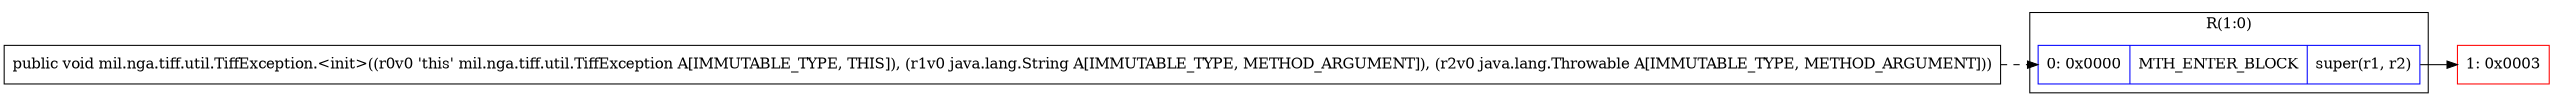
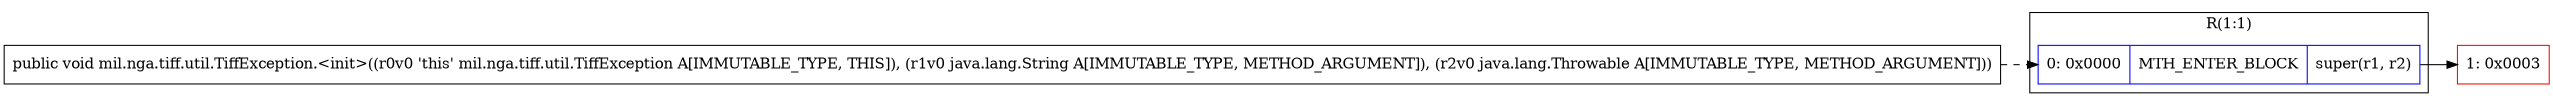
(2229, 25) -> (2229, 25)
